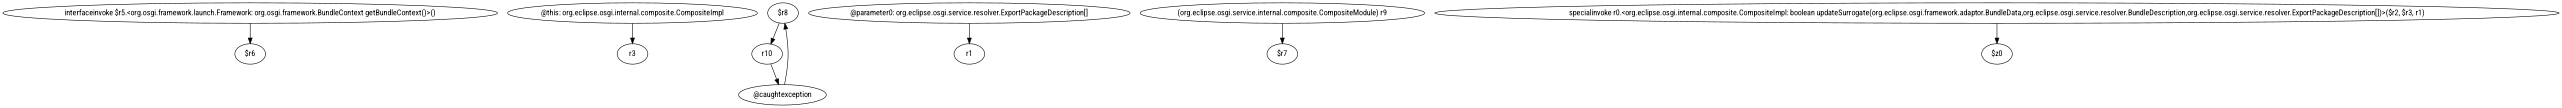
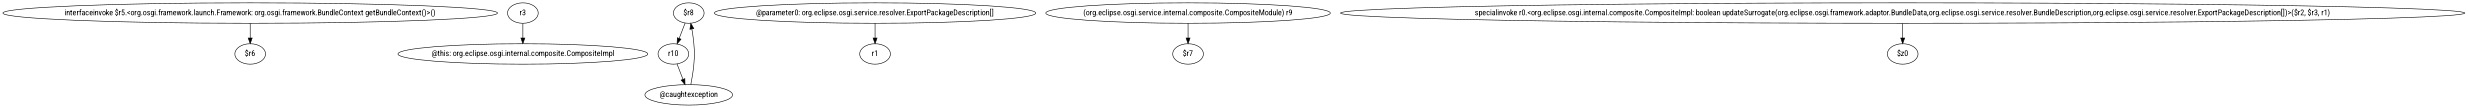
(633, 31) -> (523, 31)
